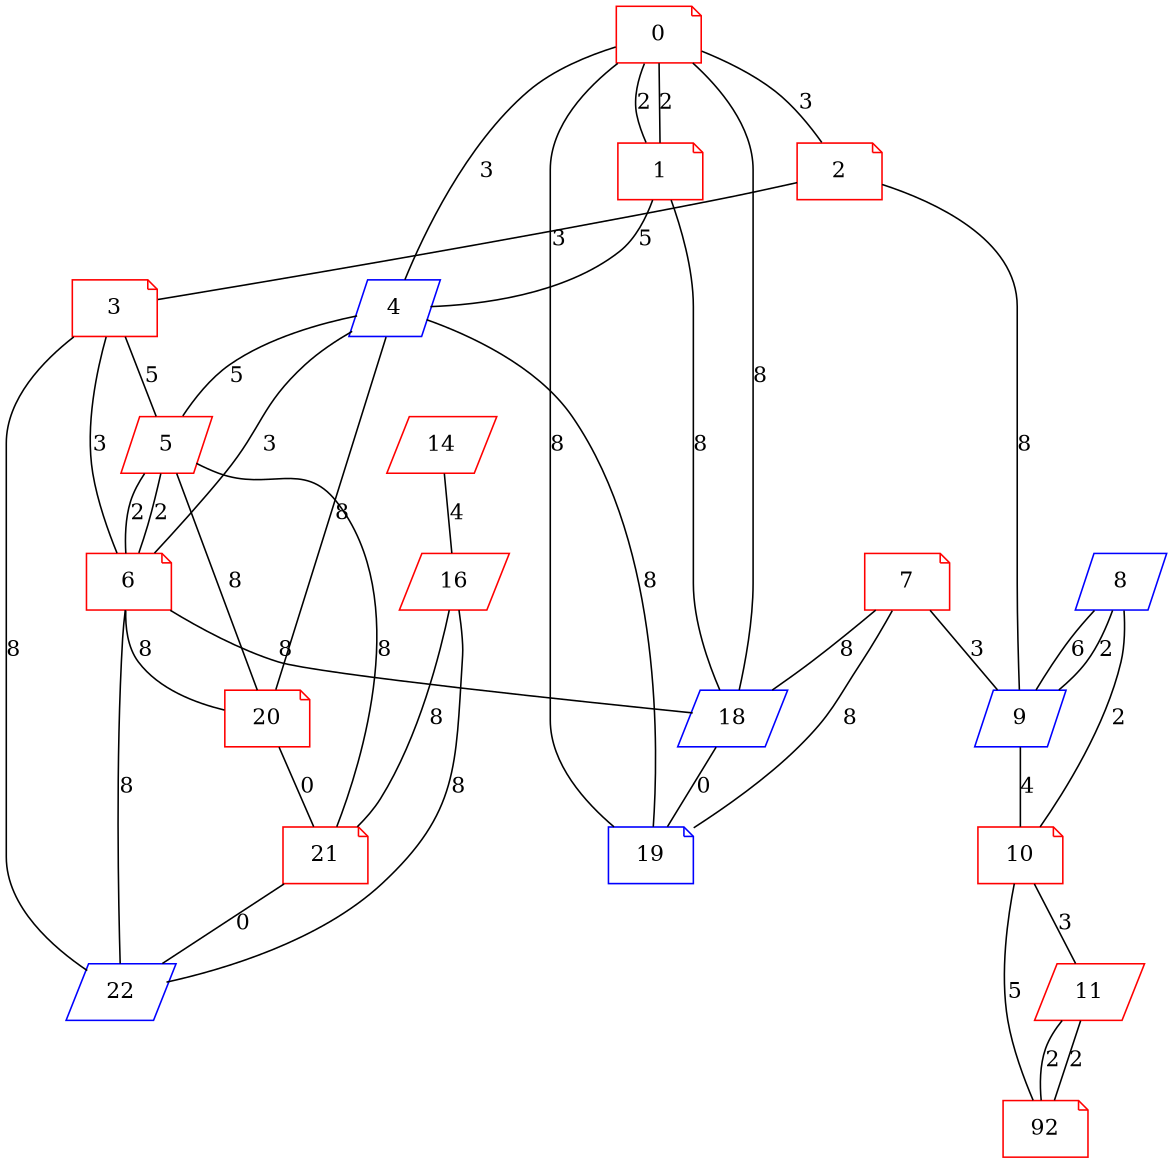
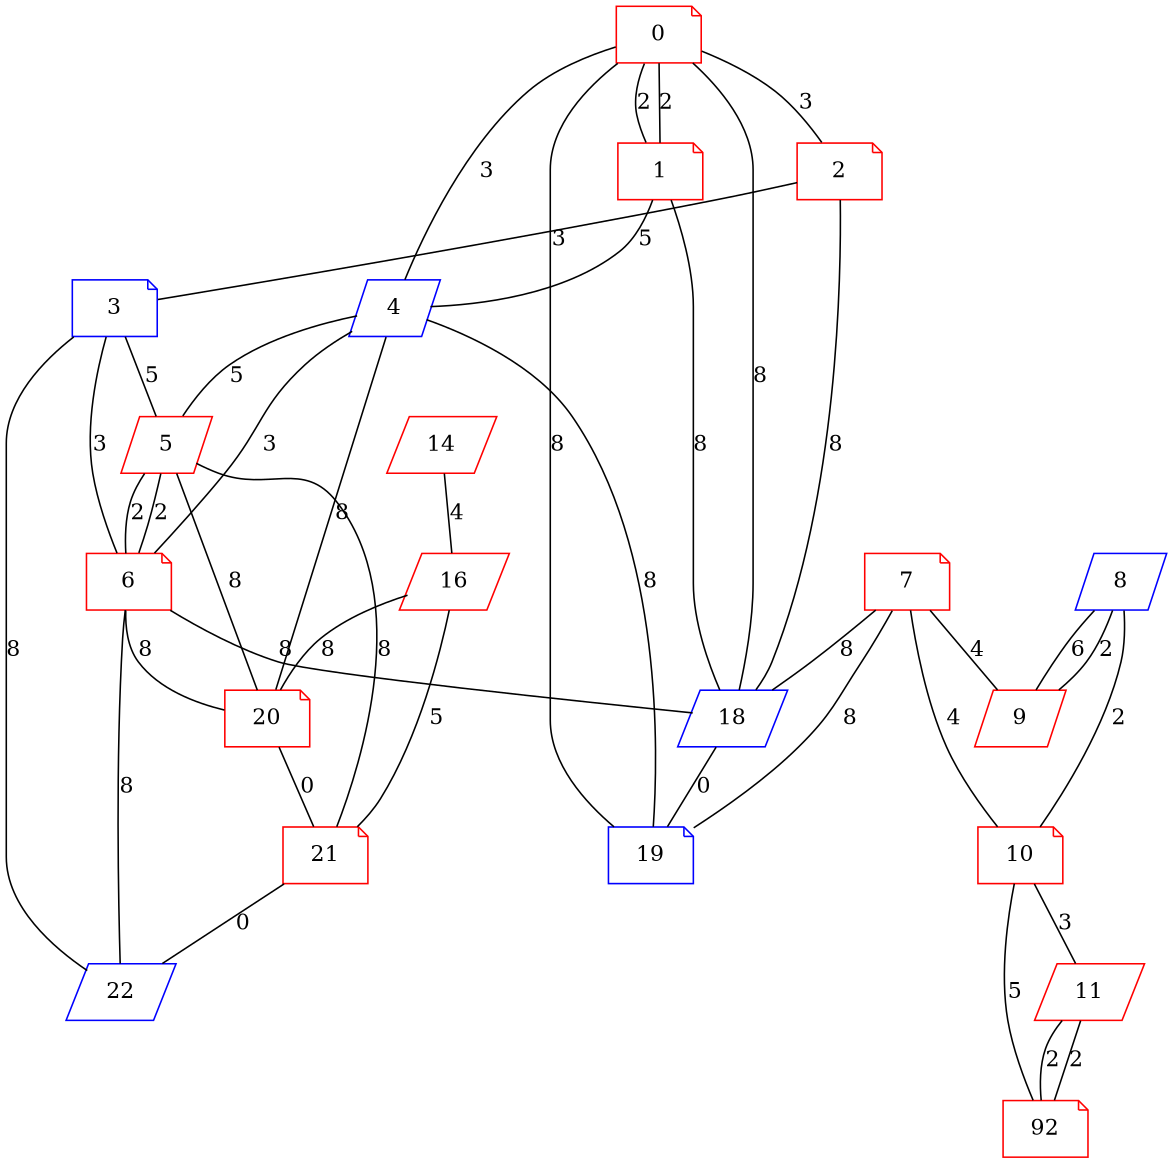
(115, 308) -> (115, 308)
(1017, 401) -> (825, 450)
(978, 650) -> (978, 650)
(437, 719) -> (437, 719)
(1020, 719) -> (1020, 719)
(1020, 787) -> (938, 725)
(402, 863) -> (334, 629)
